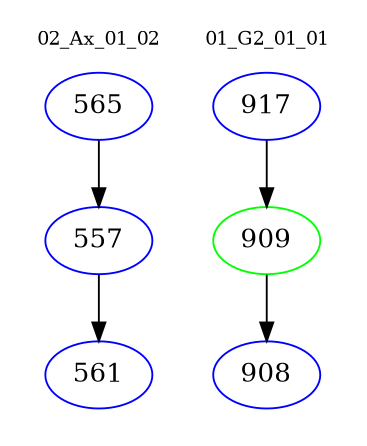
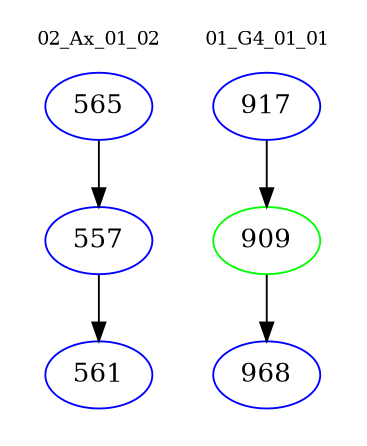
(268, 40) -> (268, 40)
(267, 375) -> (267, 375)
